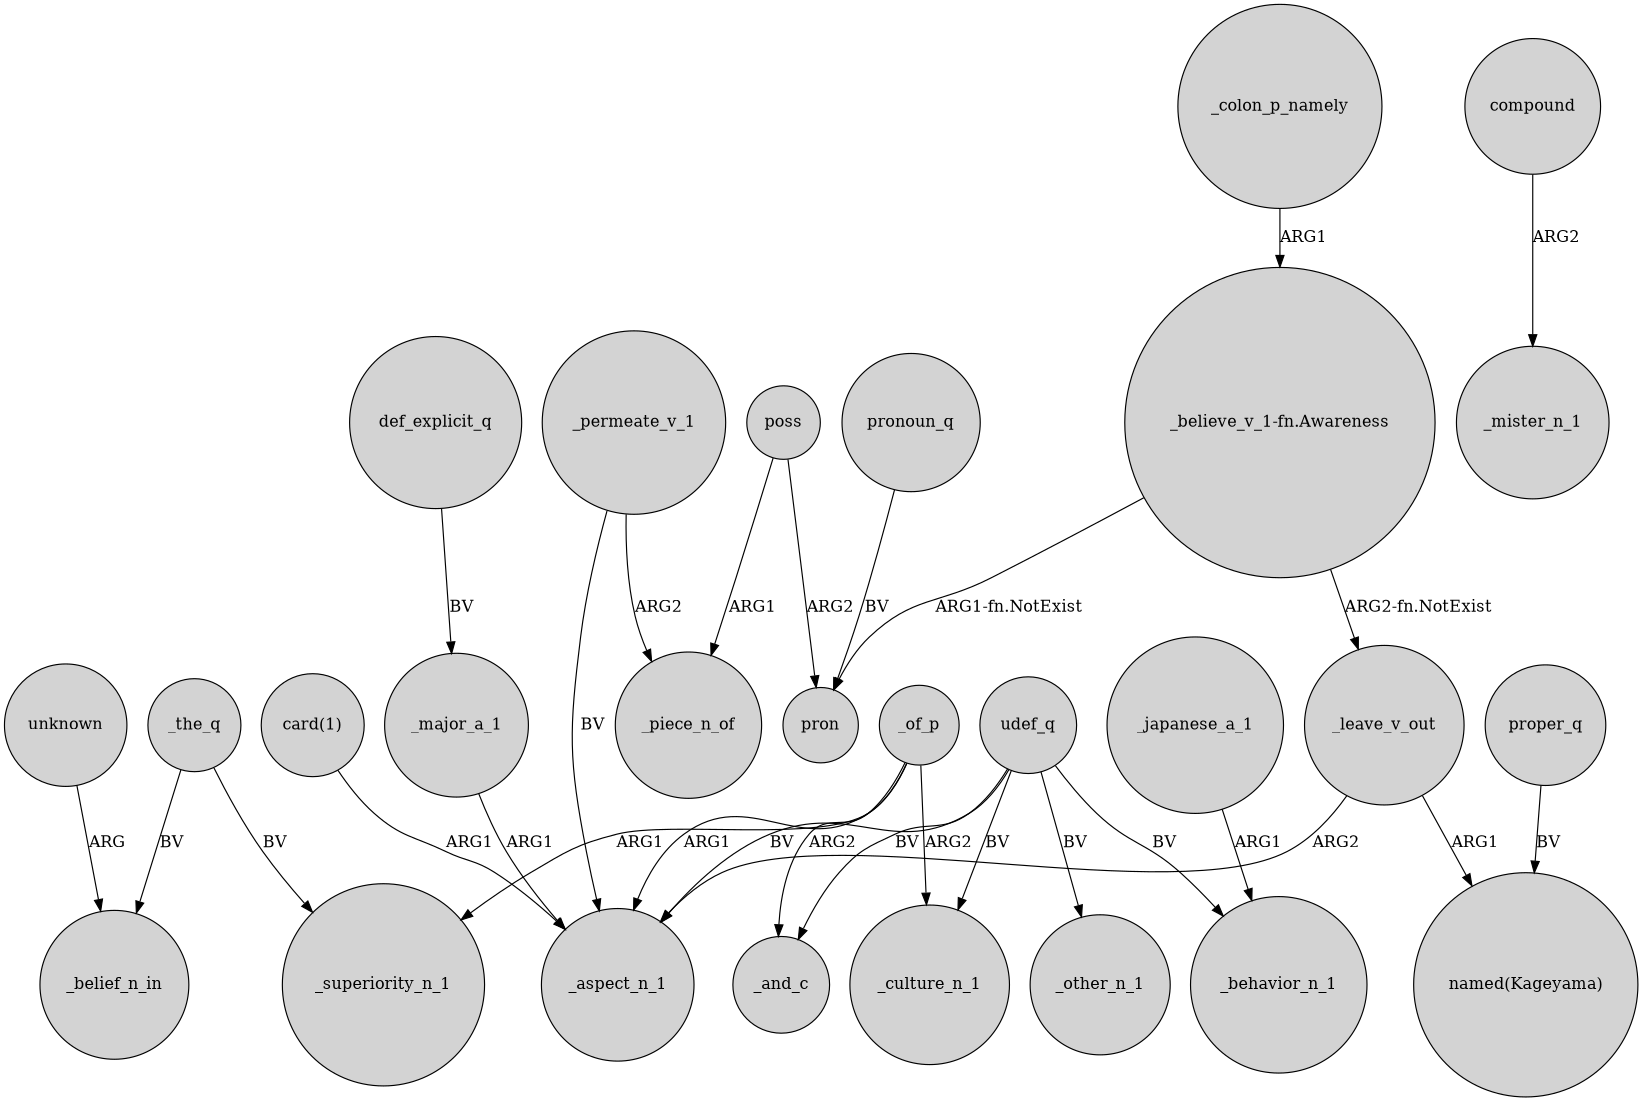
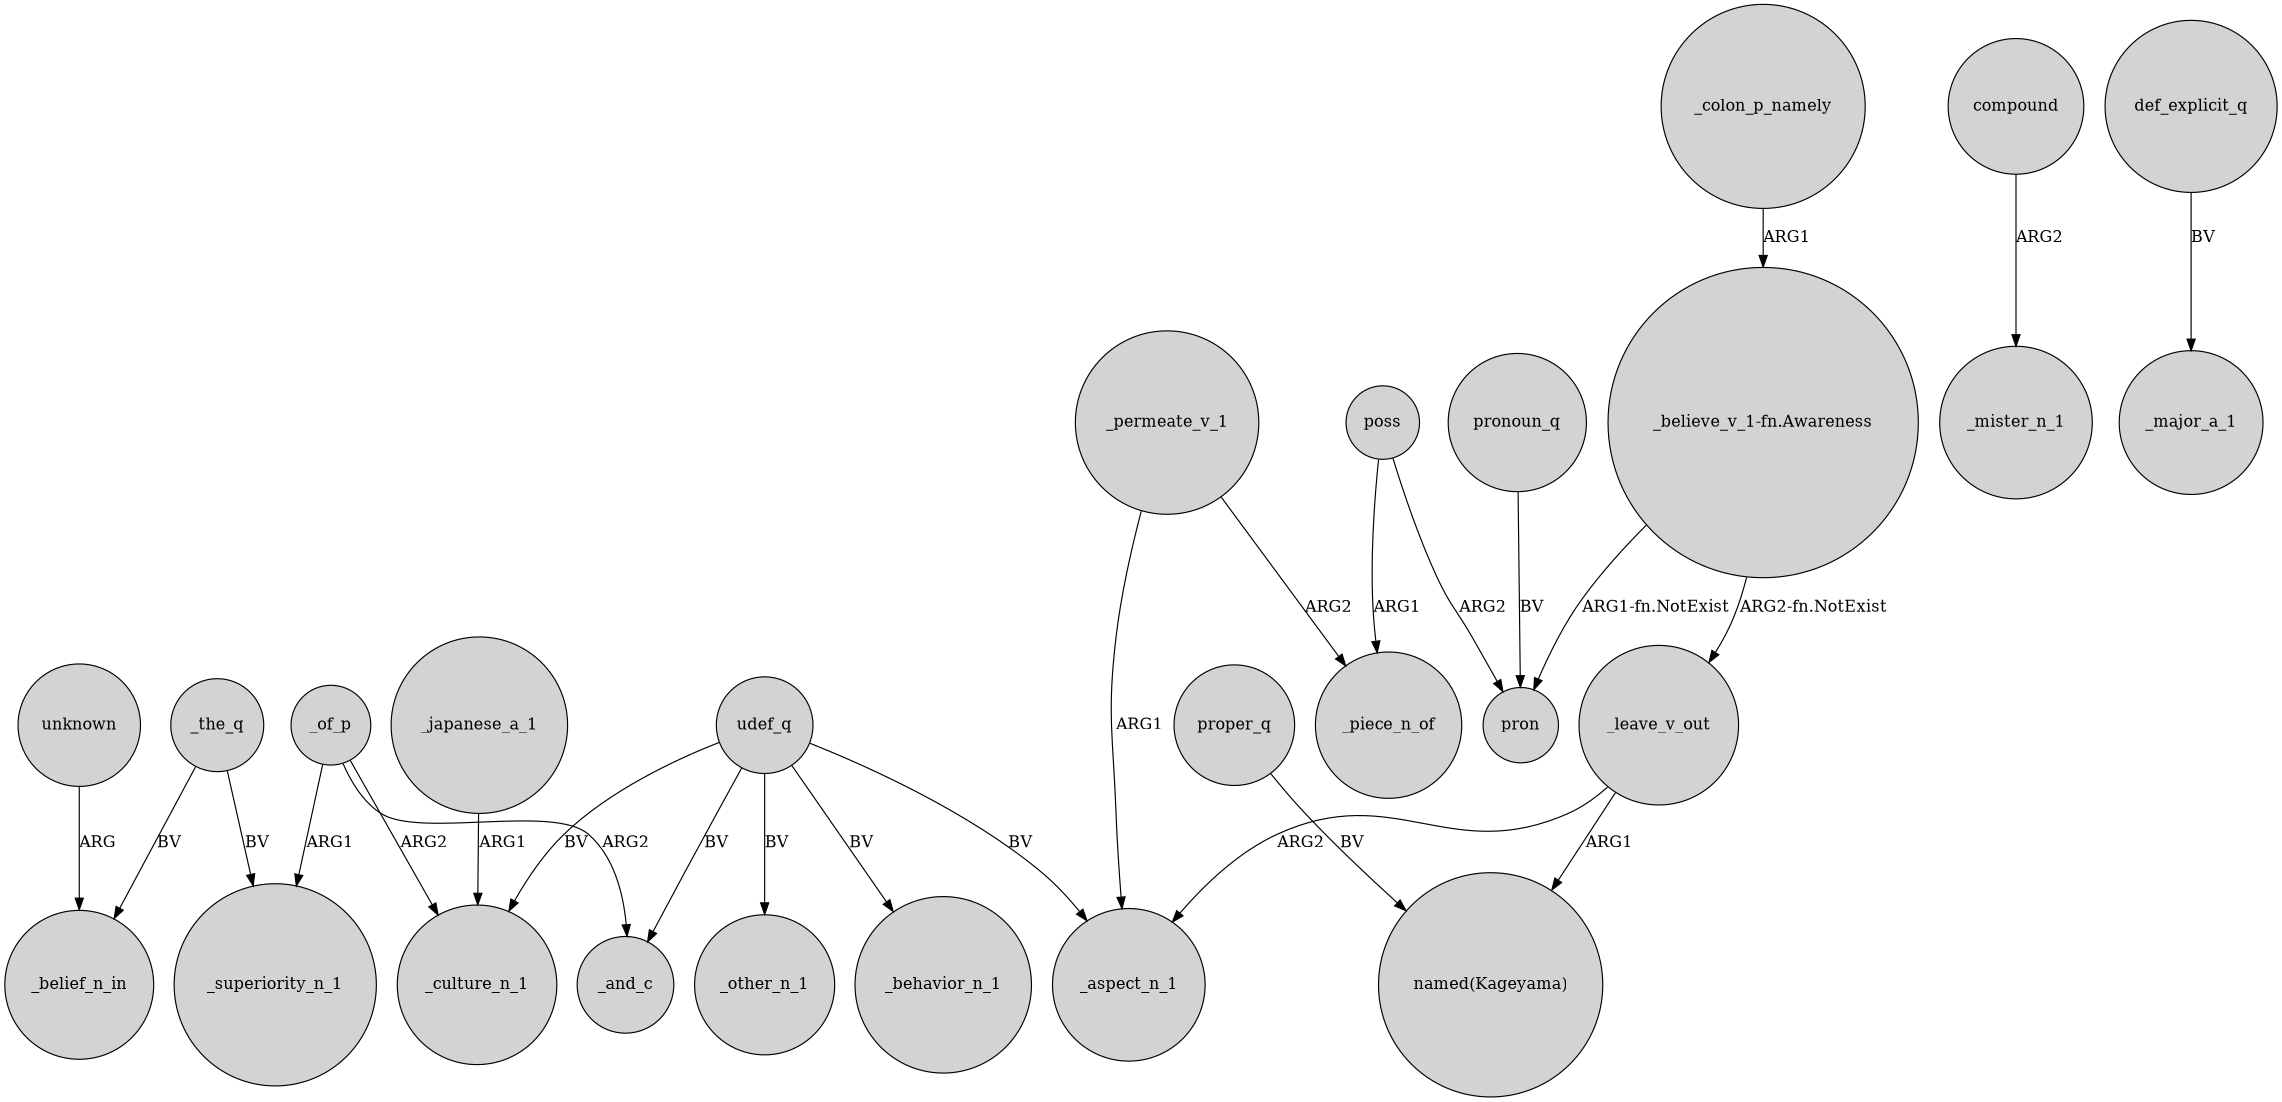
(313, 725) -> none
(593, 725) -> (1140, 725)
(767, 821) -> none
(1235, 849) -> (478, 853)
(512, 861) -> none
